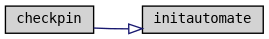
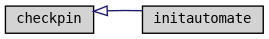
(111, 29) -> (125, 11)
